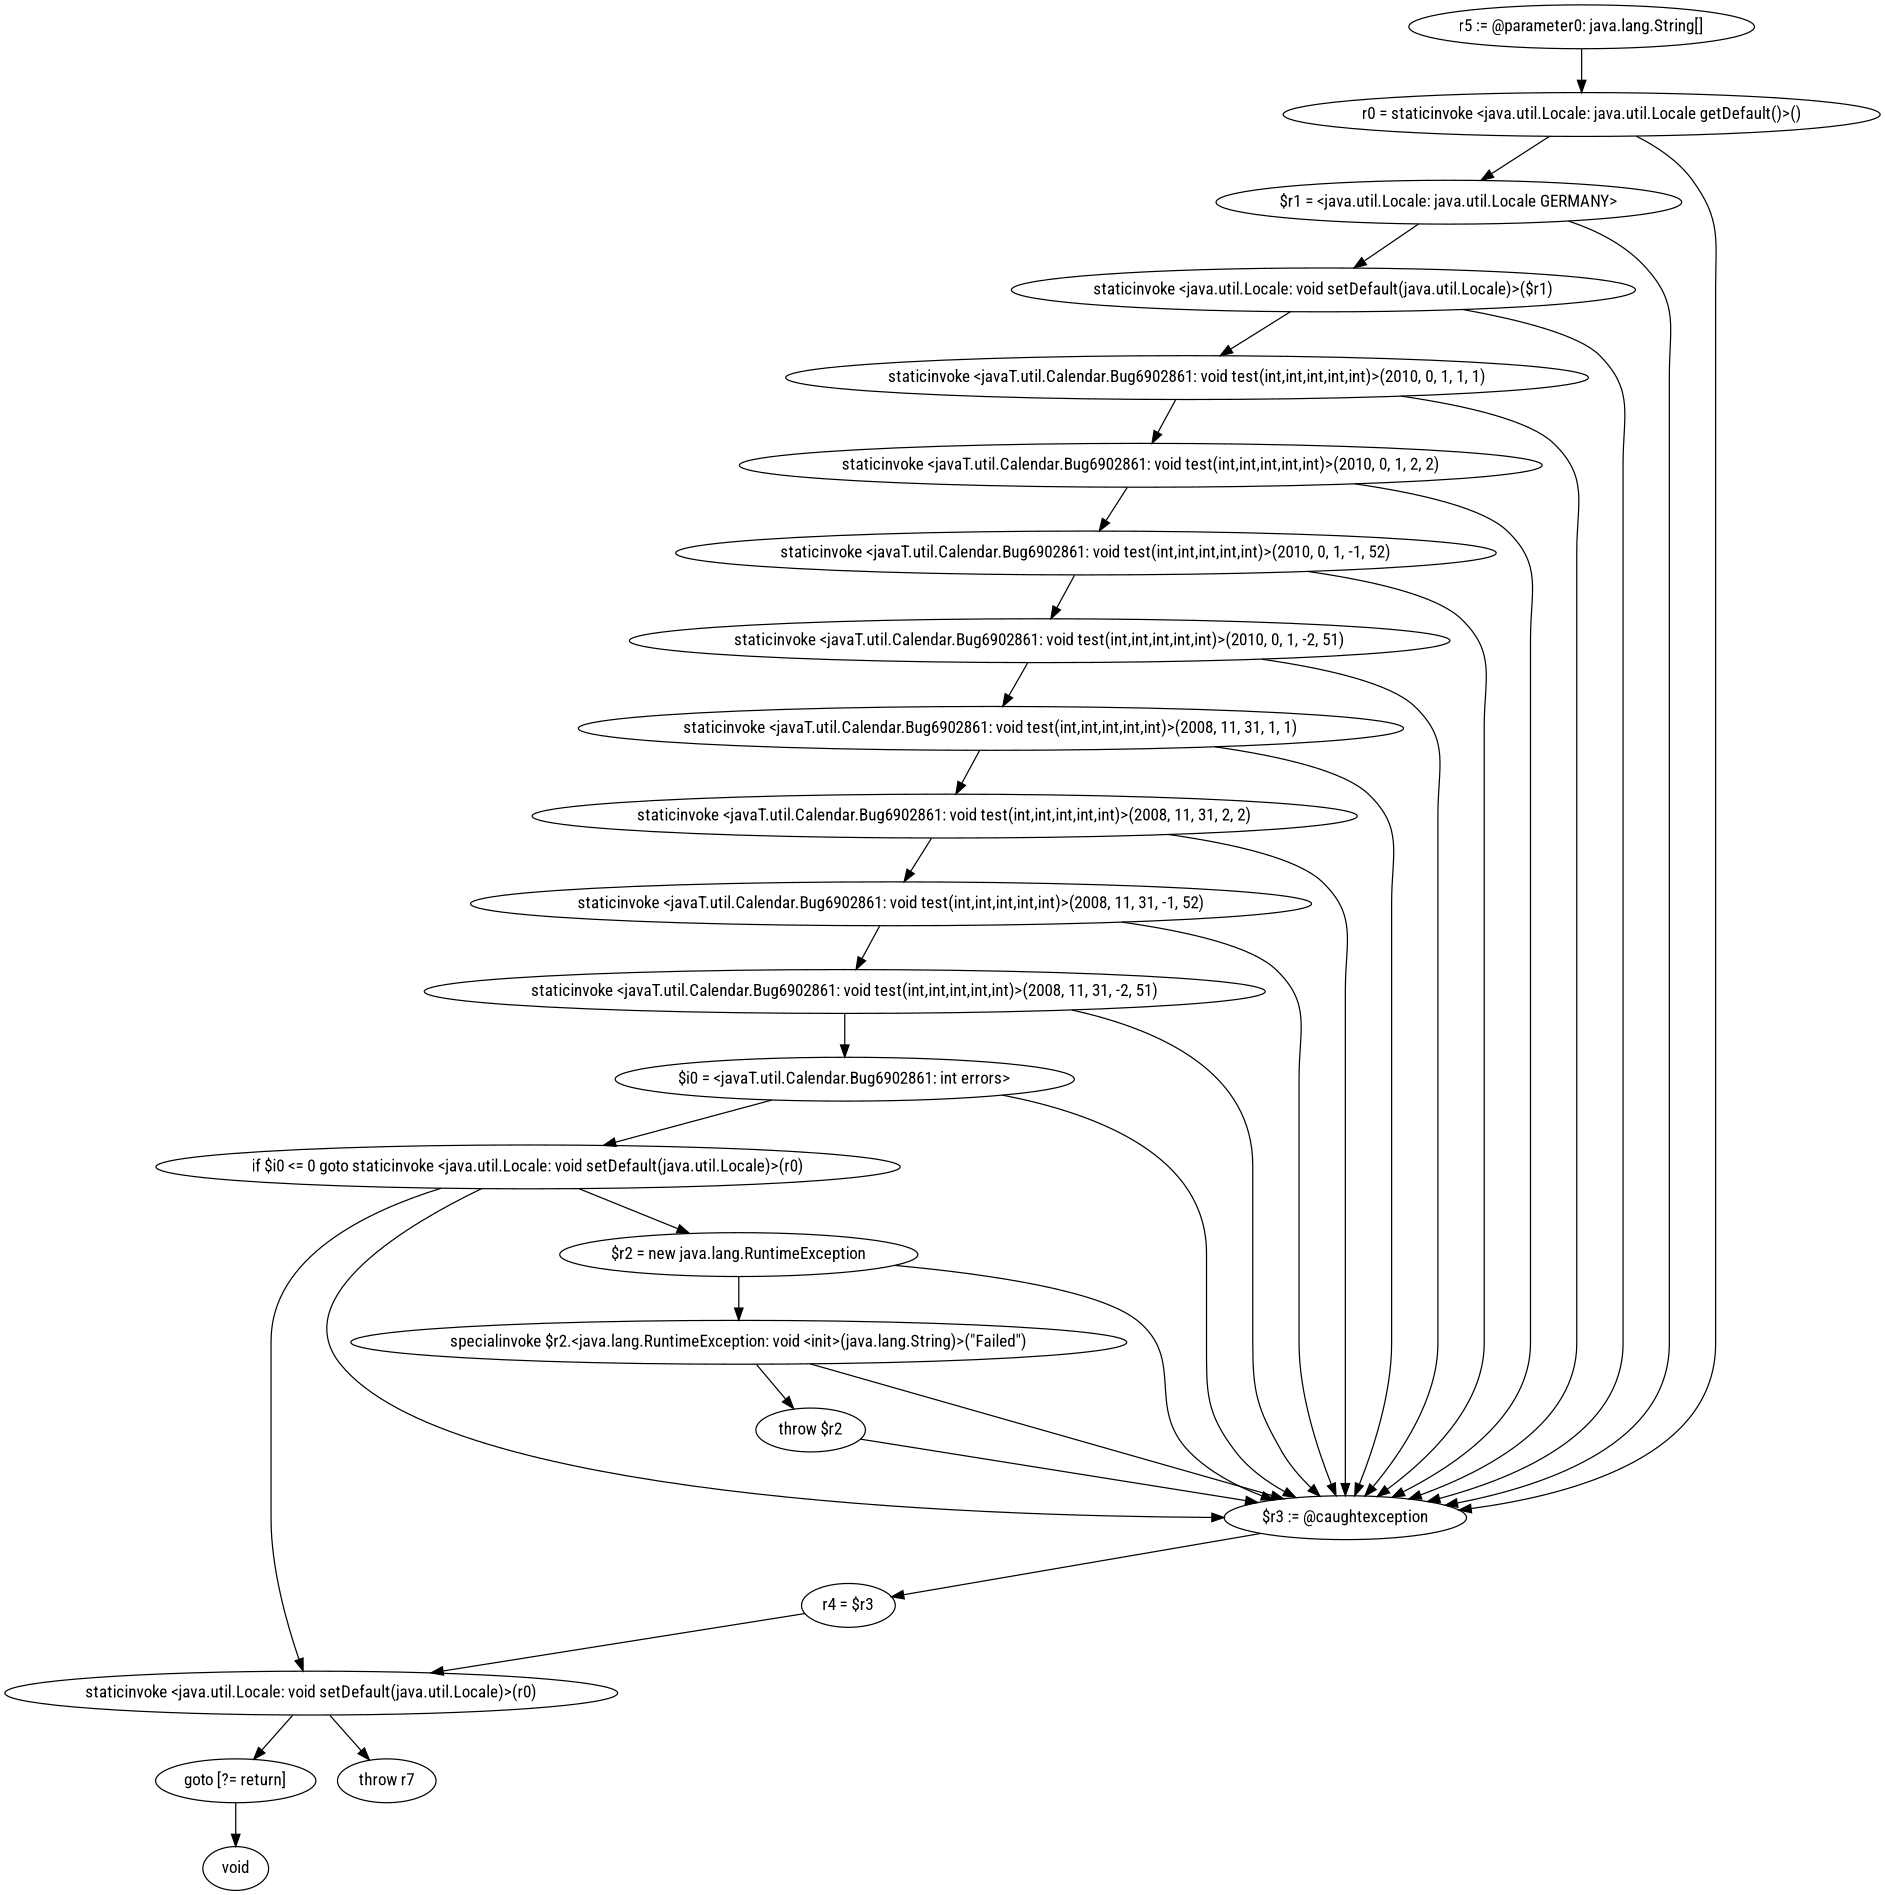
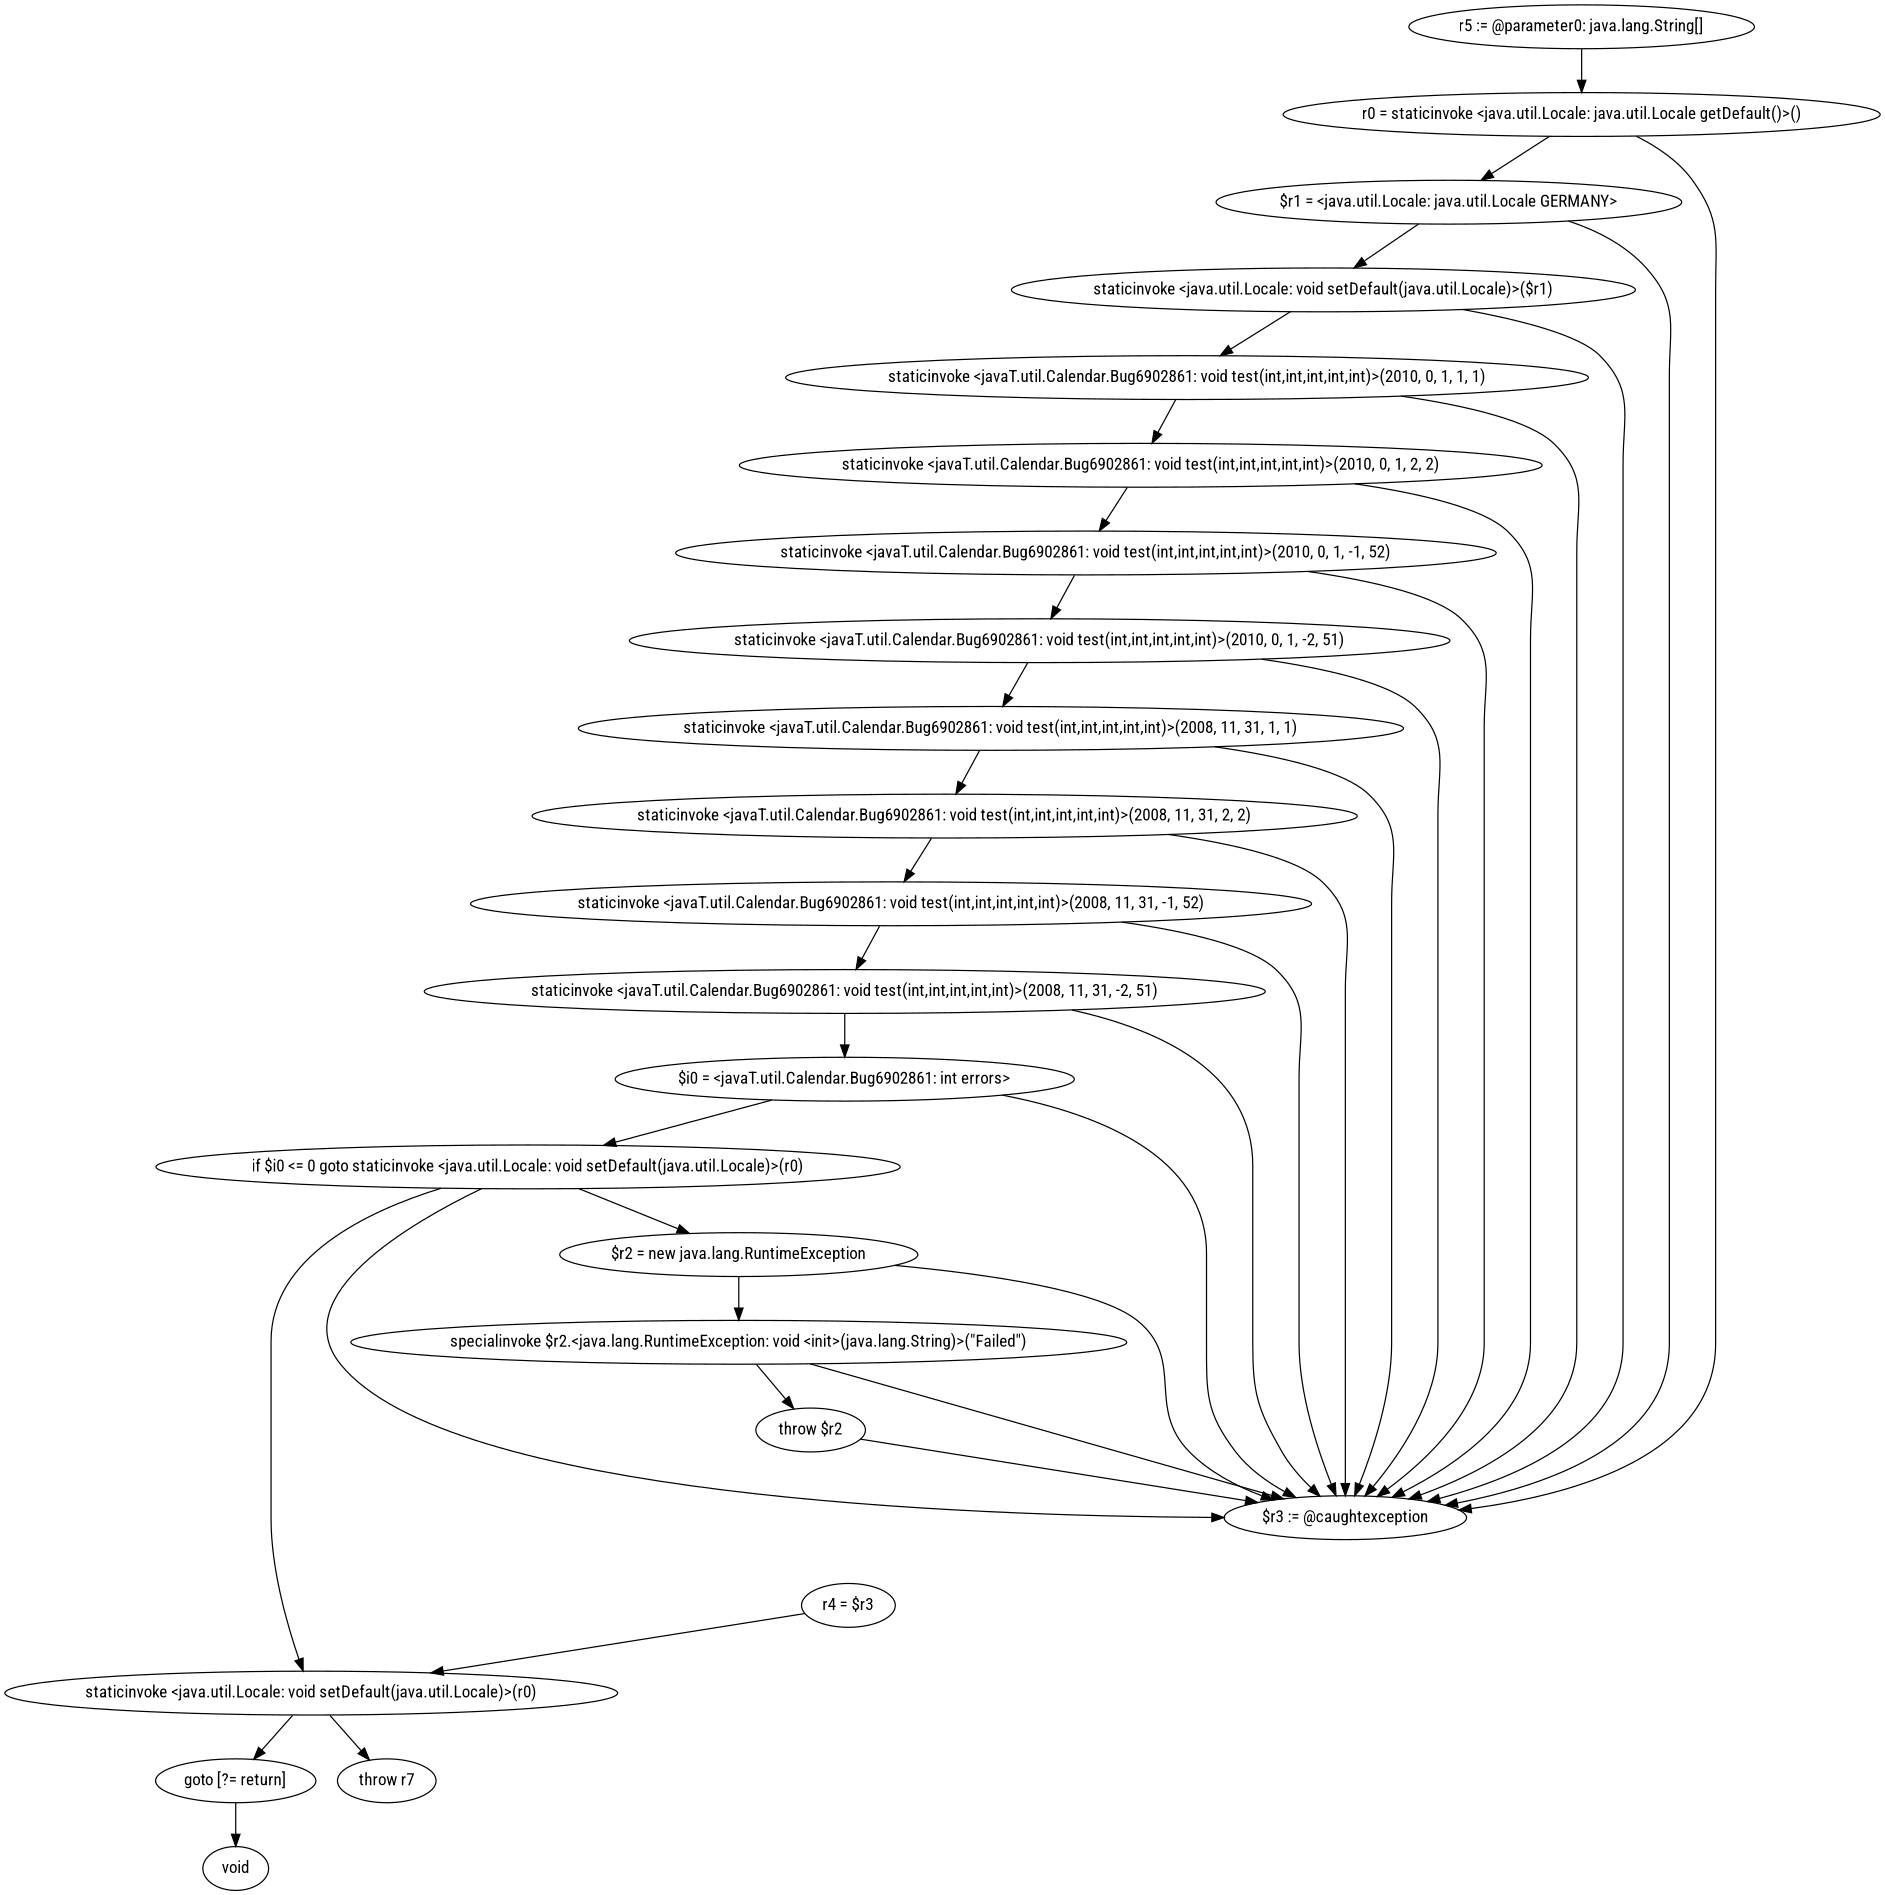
(1082, 1564) -> none
